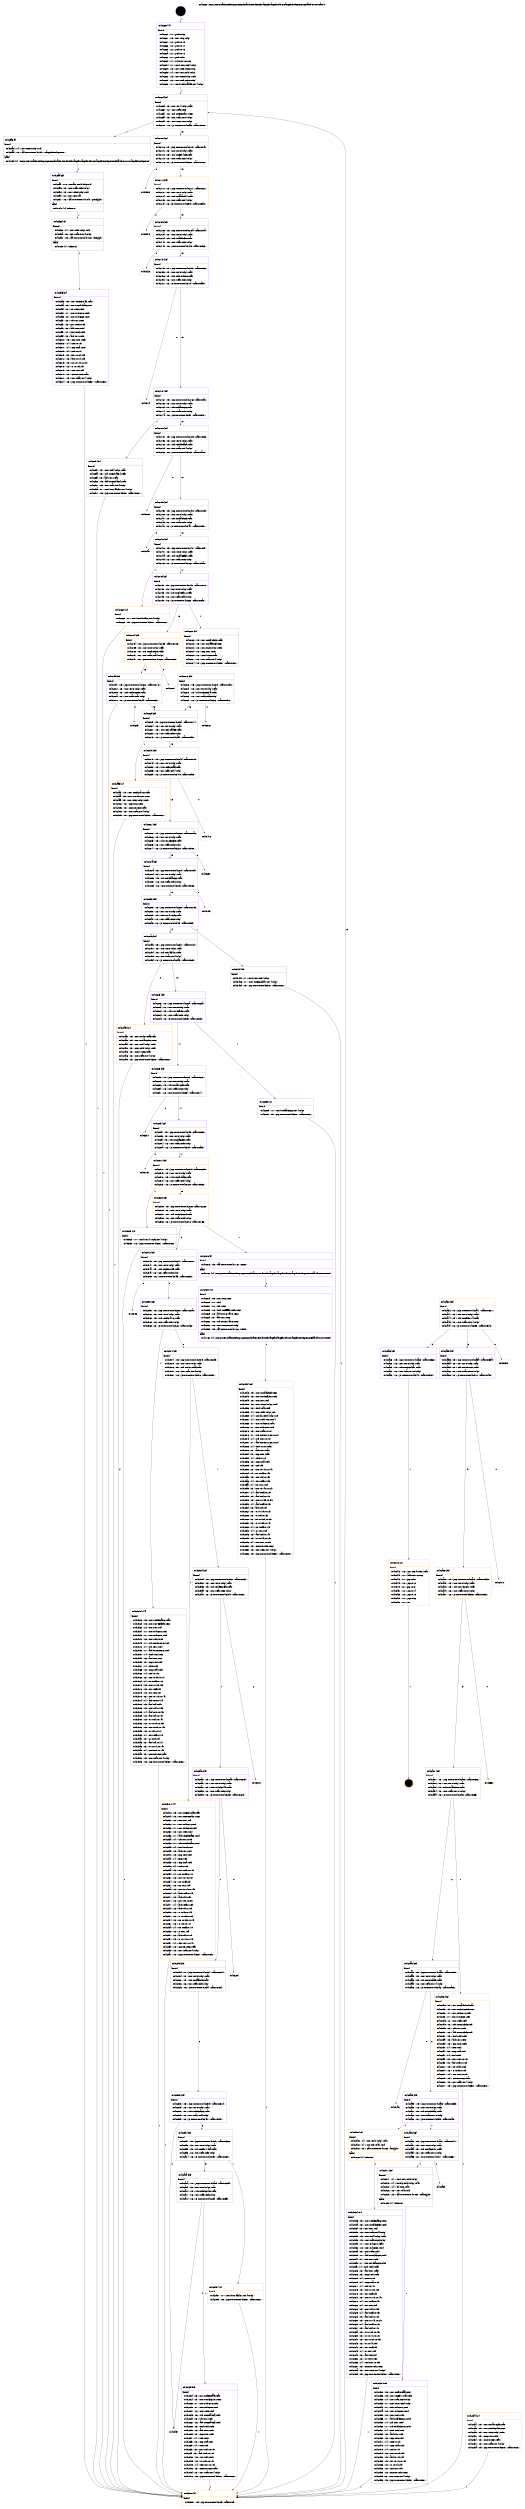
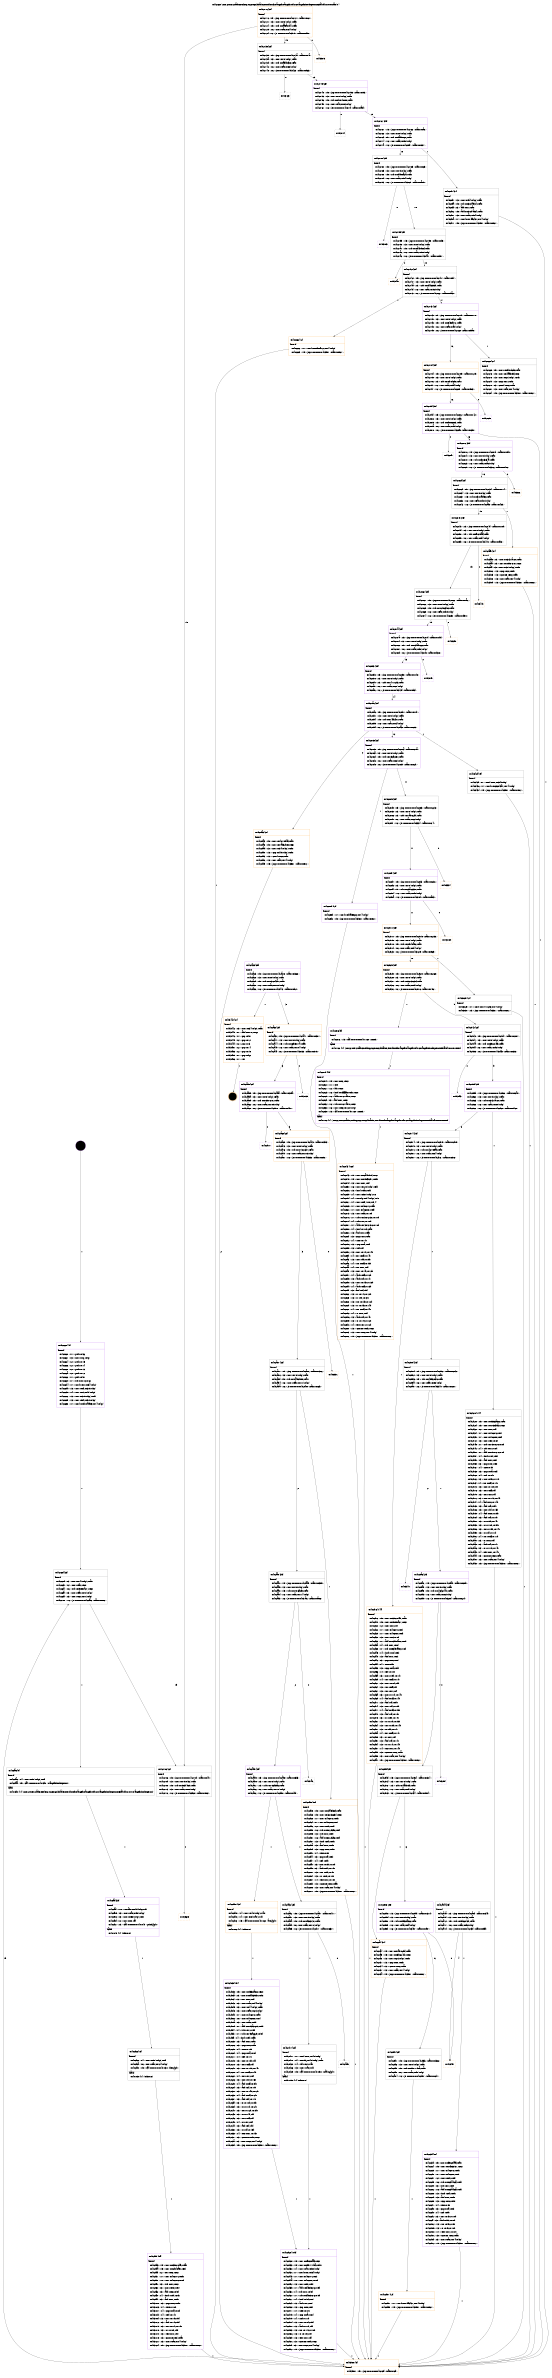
(181, 171) -> (185, 870)
(152, 707) -> (467, 437)
(216, 946) -> (446, 750)
(438, 1338) -> (283, 1008)
none -> (381, 1867)
(205, 2165) -> none
(347, 2487) -> (284, 2198)
